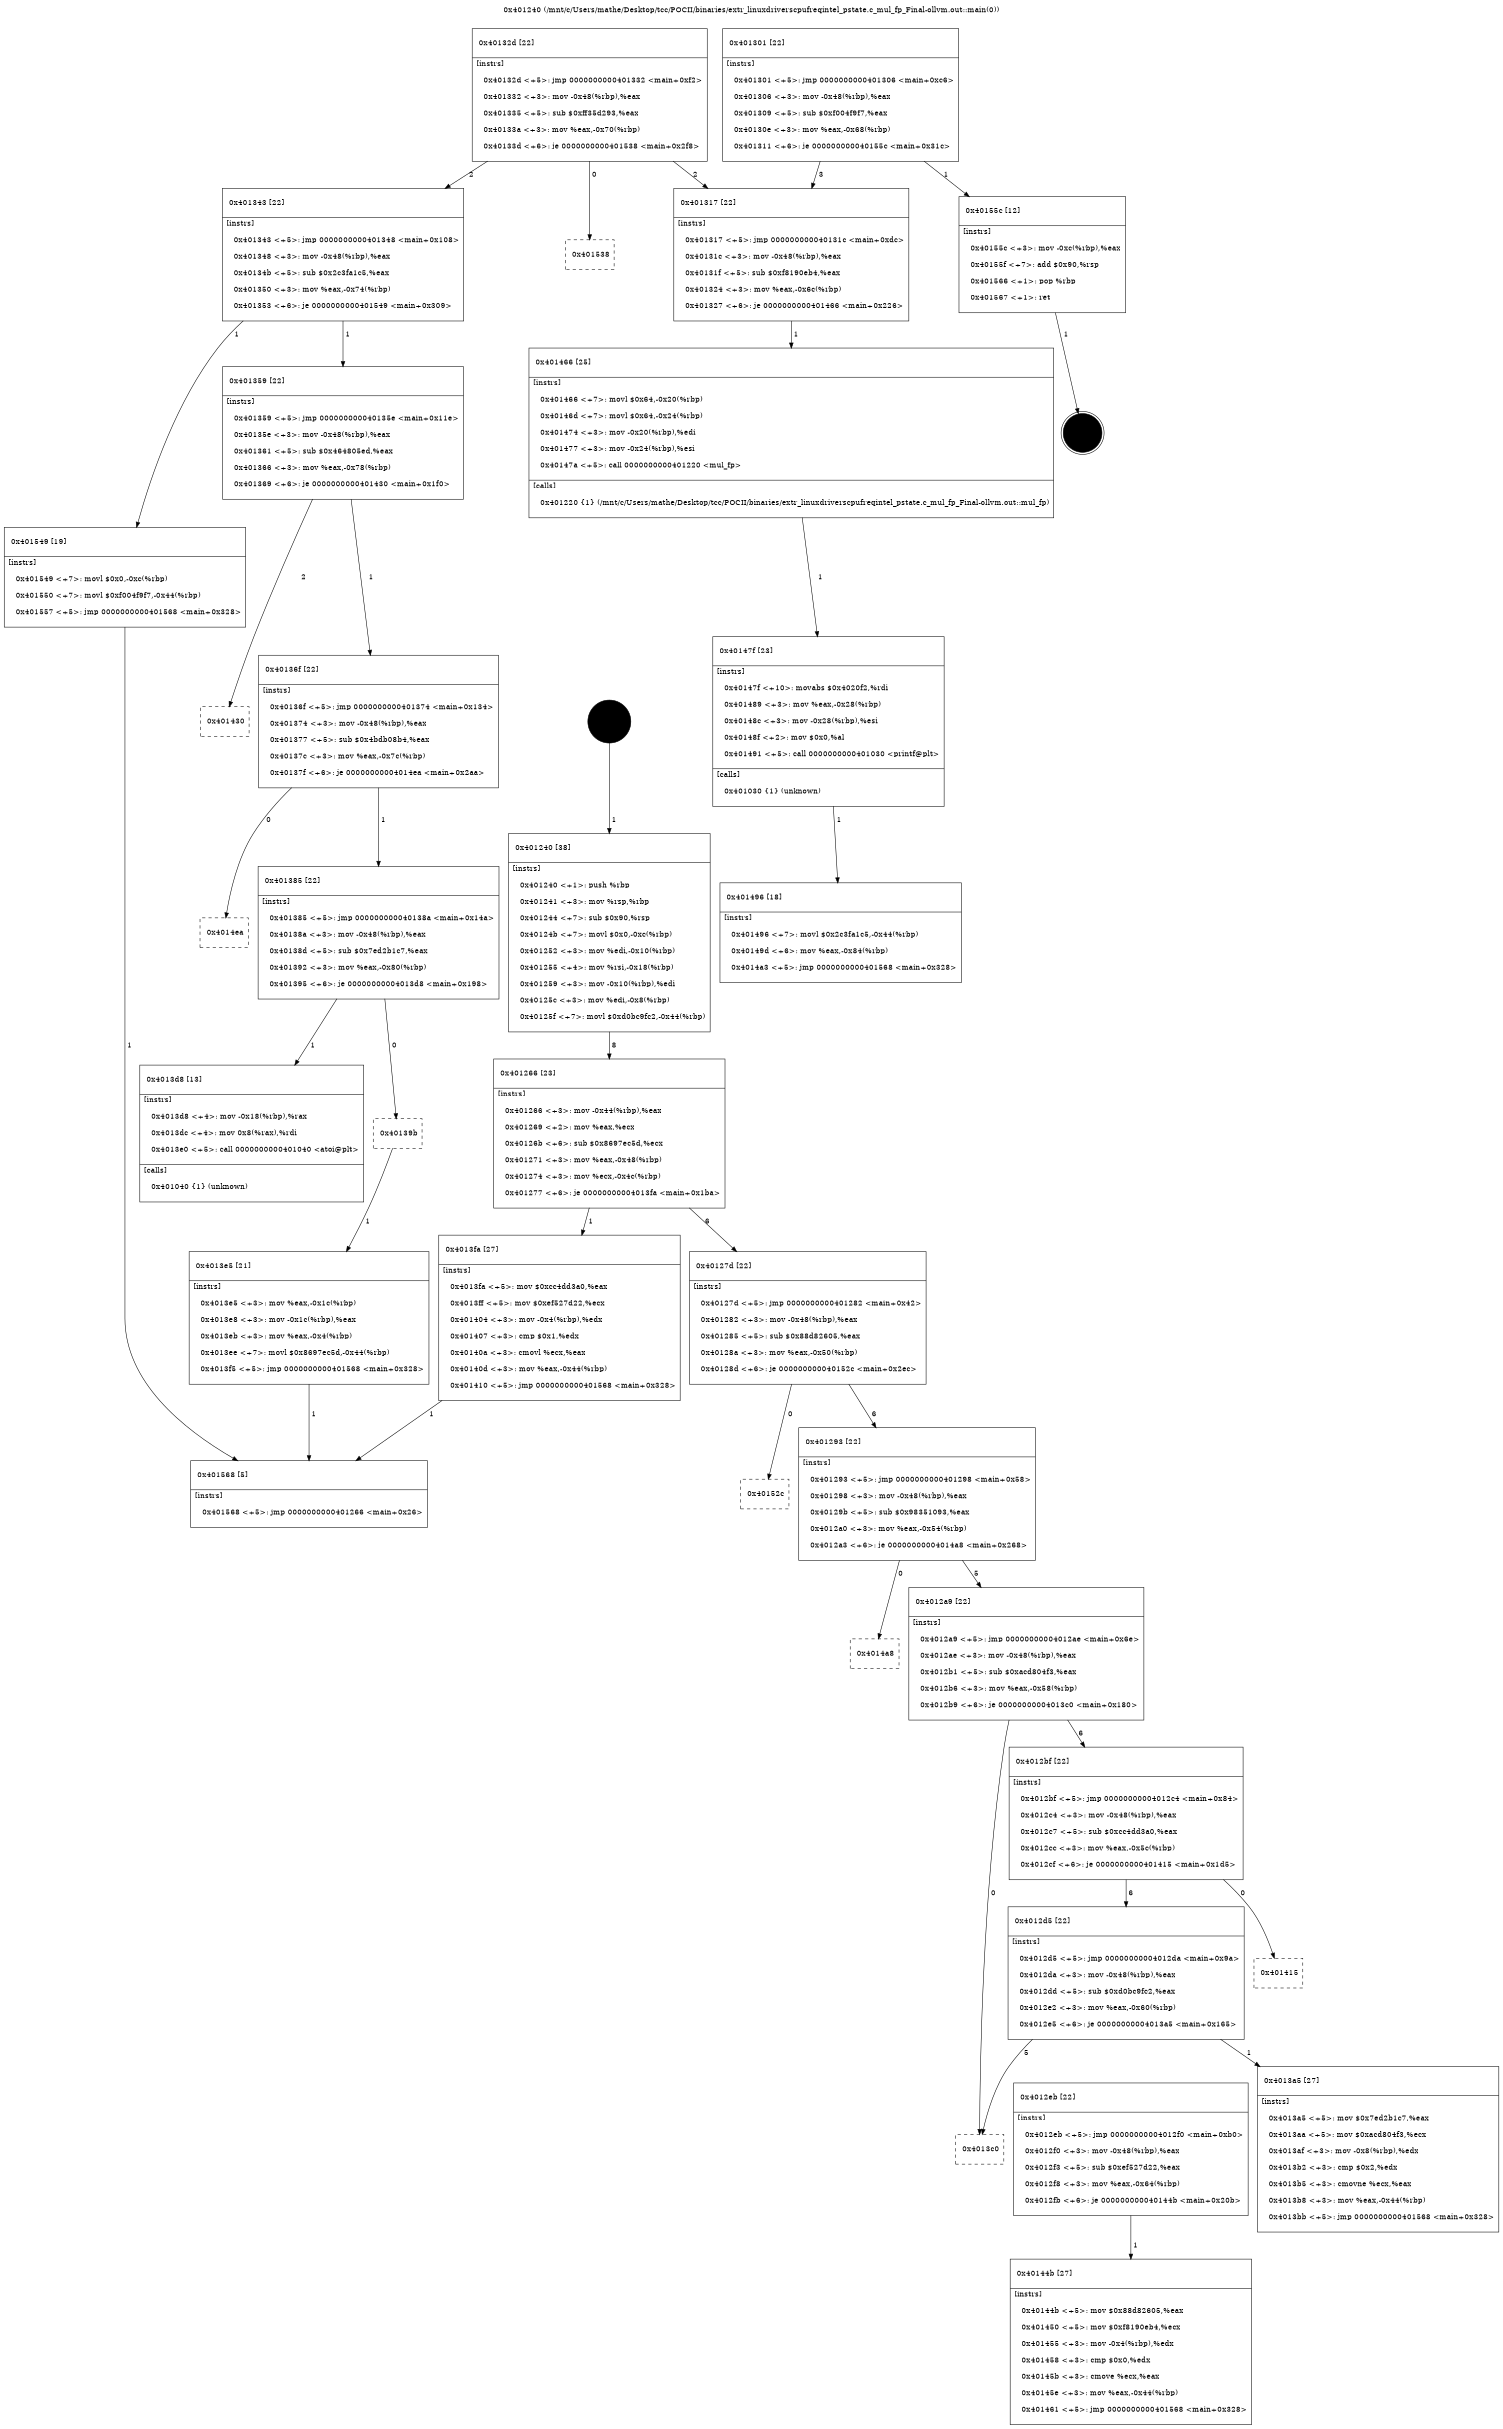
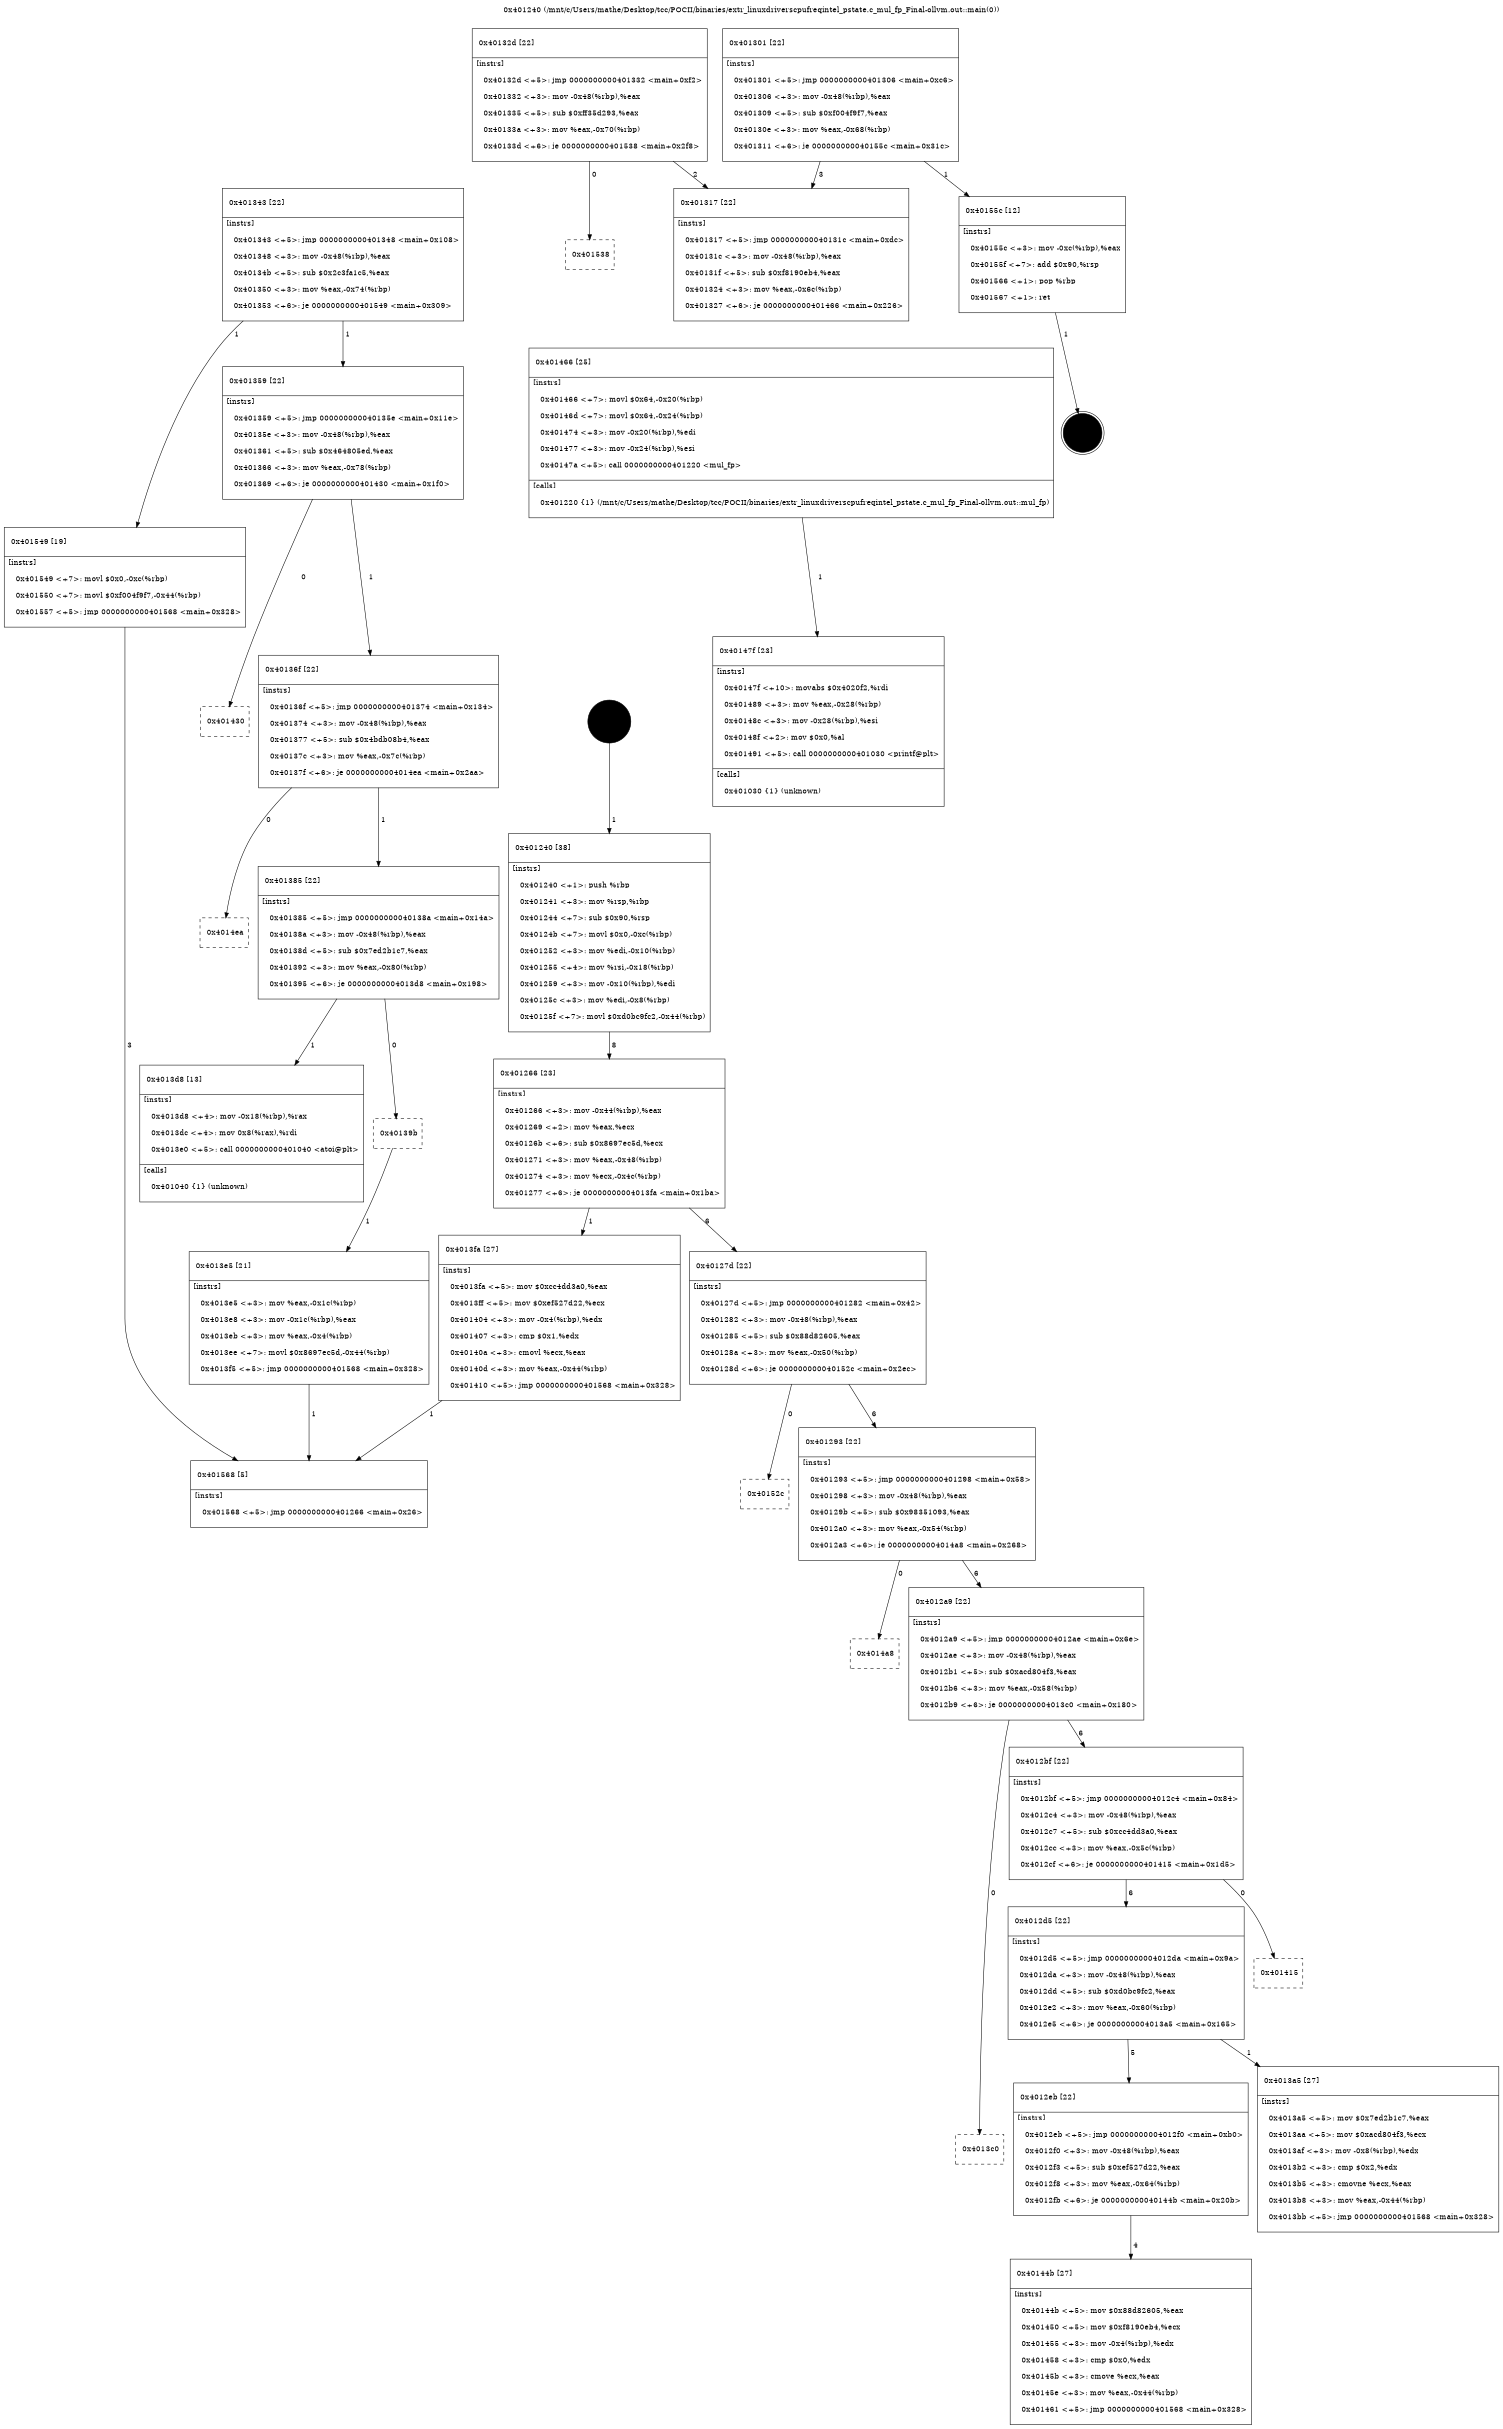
(469, 173) -> none
(791, 332) -> none
(303, 577) -> (303, 577)
(841, 933) -> none
(129, 1045) -> (129, 1045)
(975, 1574) -> (975, 1574)
(1001, 2080) -> (1128, 2059)
(1135, 2246) -> (1135, 2246)
